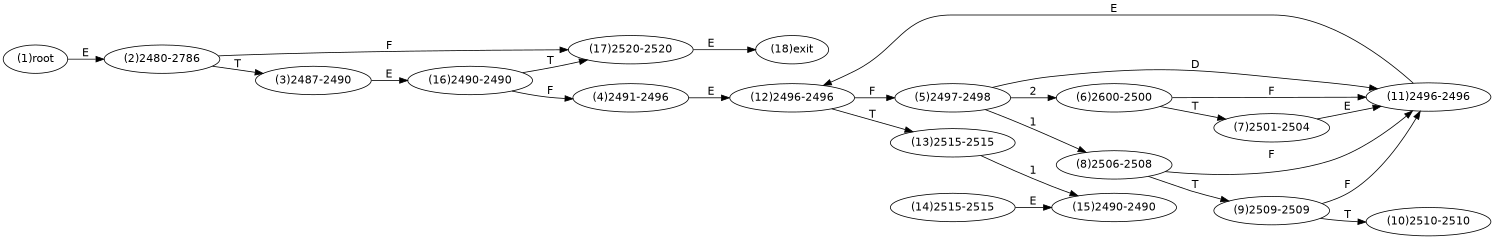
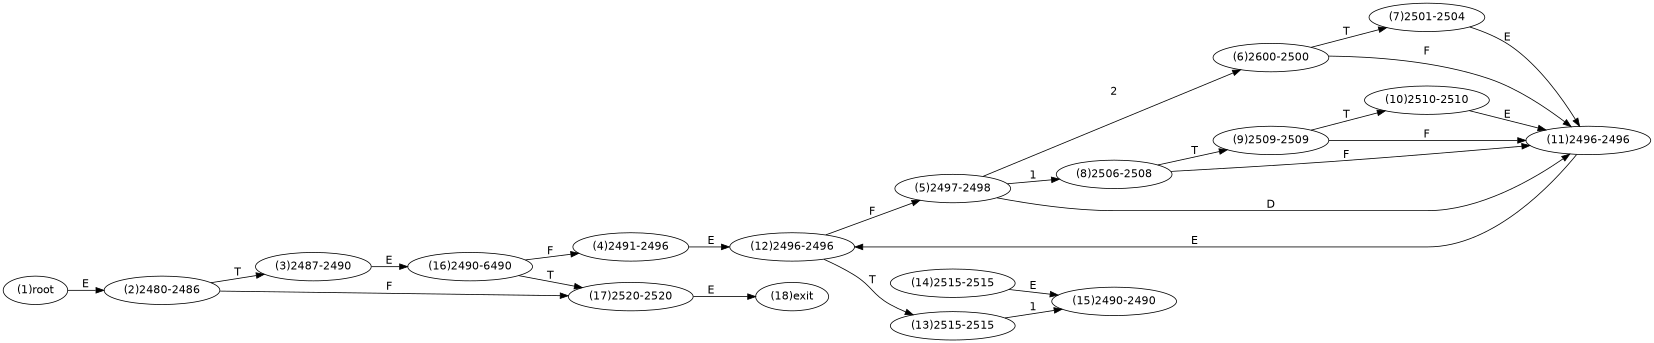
(162, 59) -> (162, 290)
(470, 80) -> (470, 267)
none -> (1504, 119)
